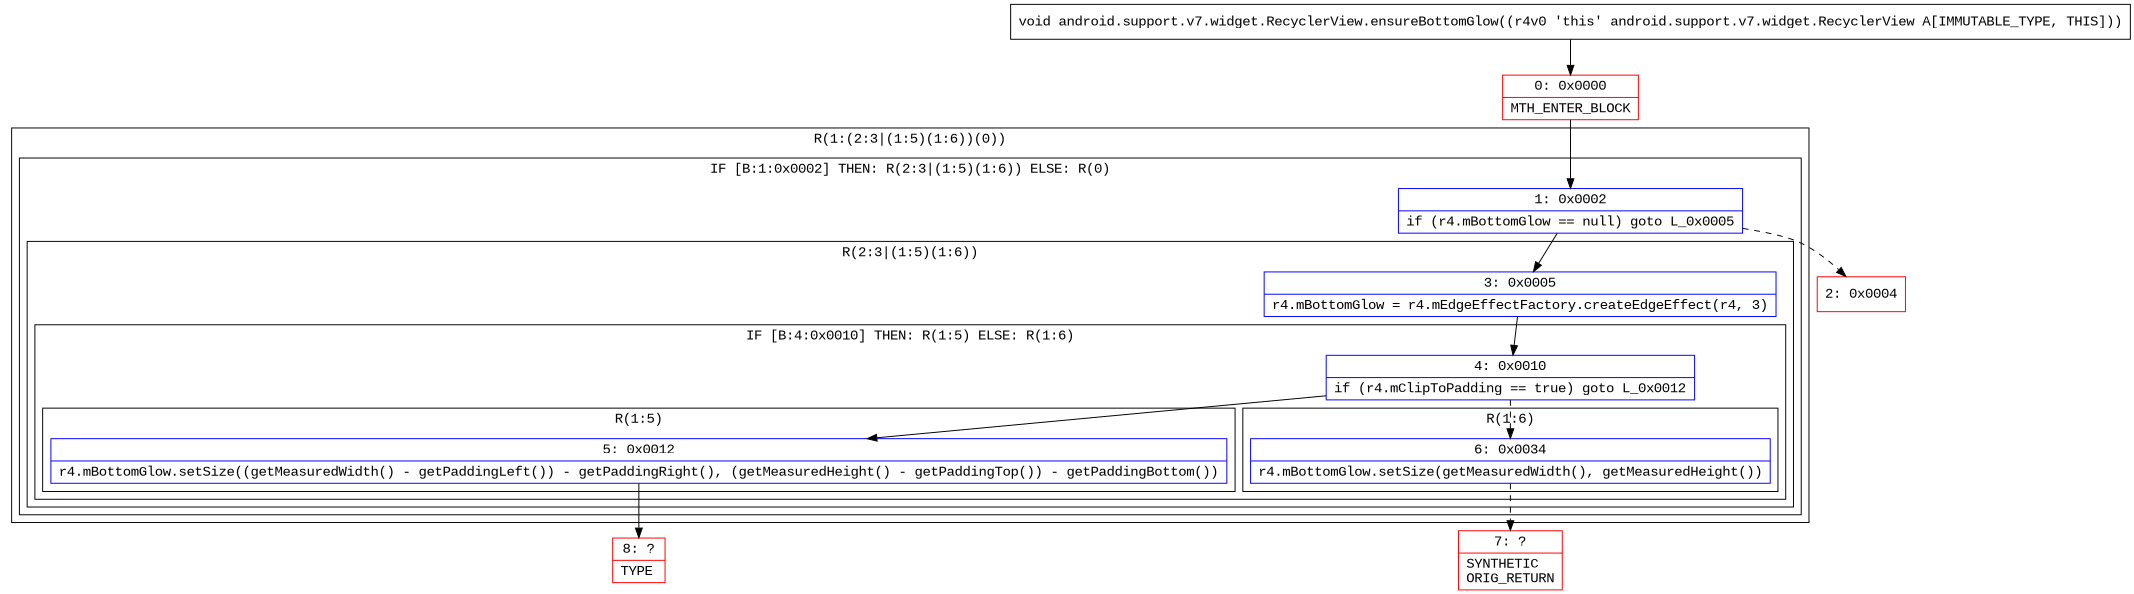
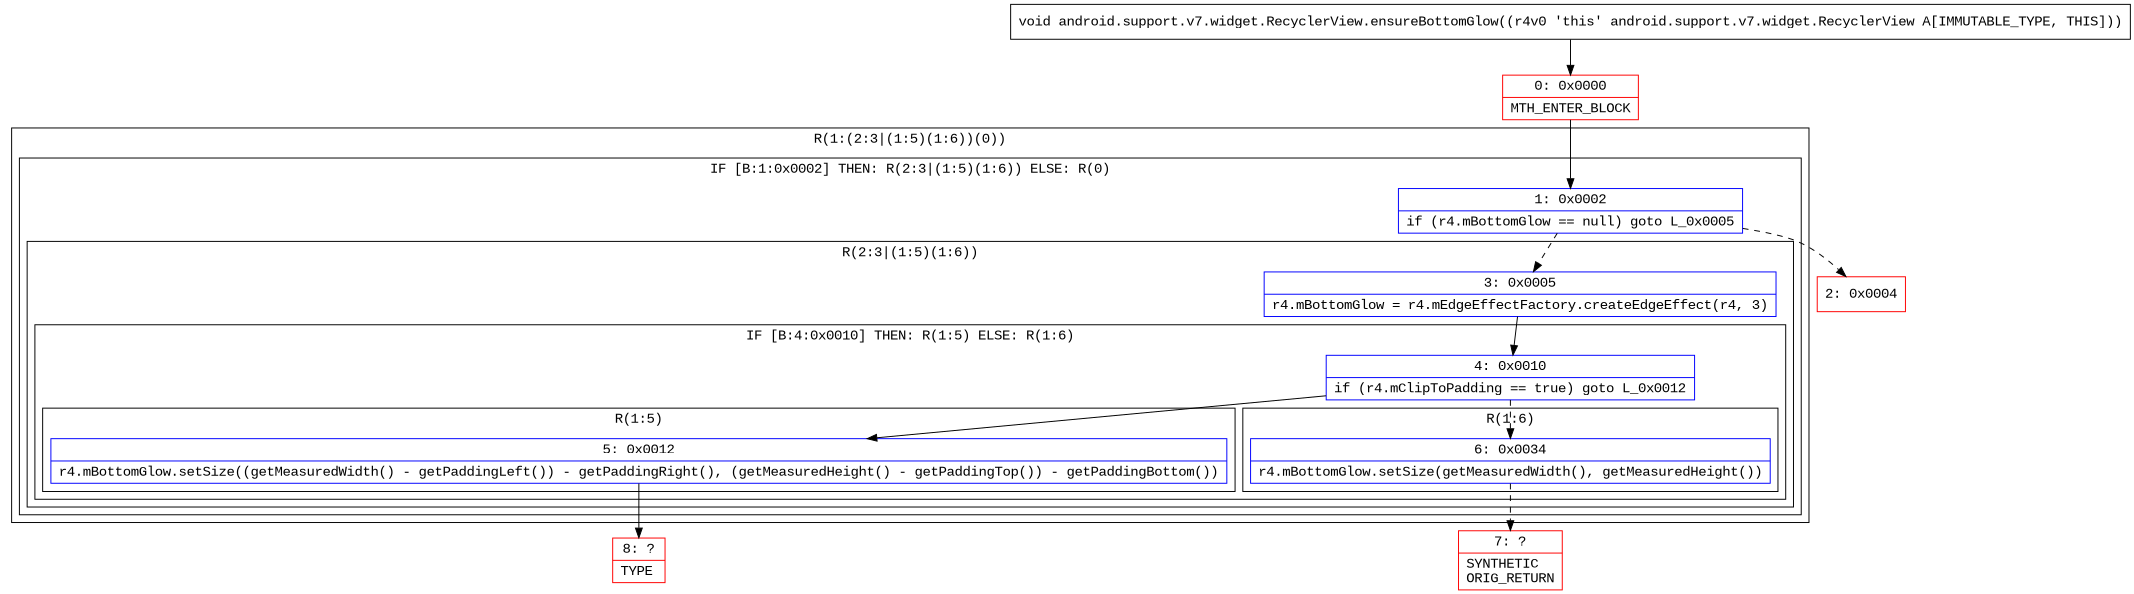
(1548, 248) -> (1548, 248)
